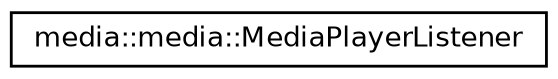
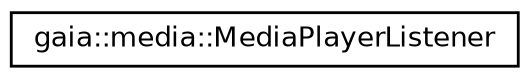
(279, 39) -> (265, 39)
